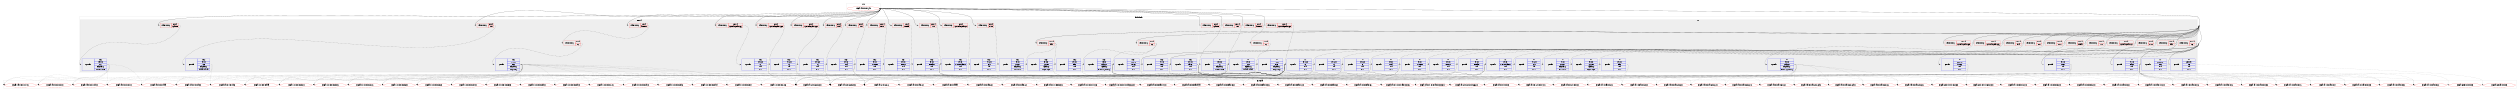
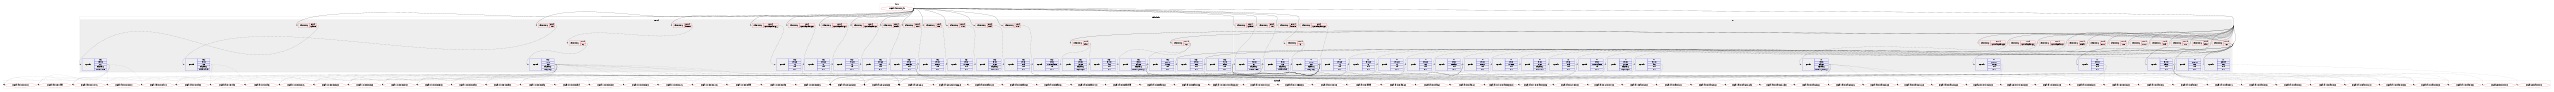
none -> (227, 85)
